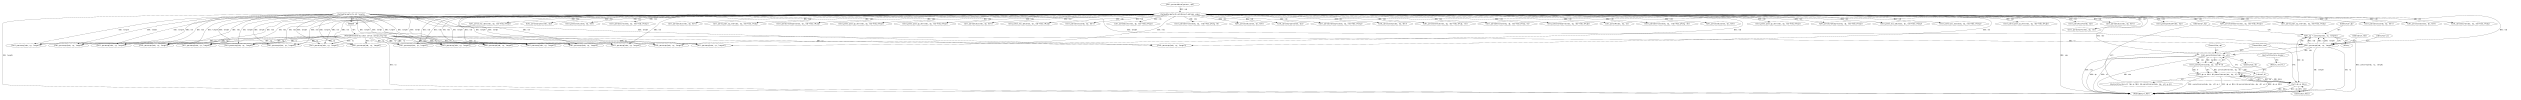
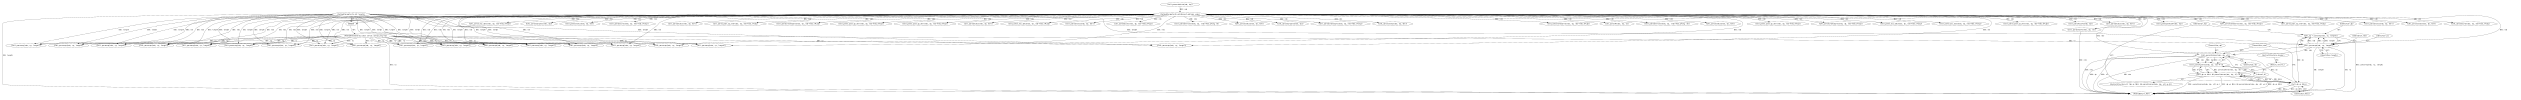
(1180, 5) -> (1180, 5)
(1700, 15) -> (2079, 84)
(1445, 24) -> none
(1508, 24) -> none
(2347, 46) -> none
none -> (2329, 55)
none -> (2264, 65)
none -> (2244, 68)
none -> (2200, 71)
